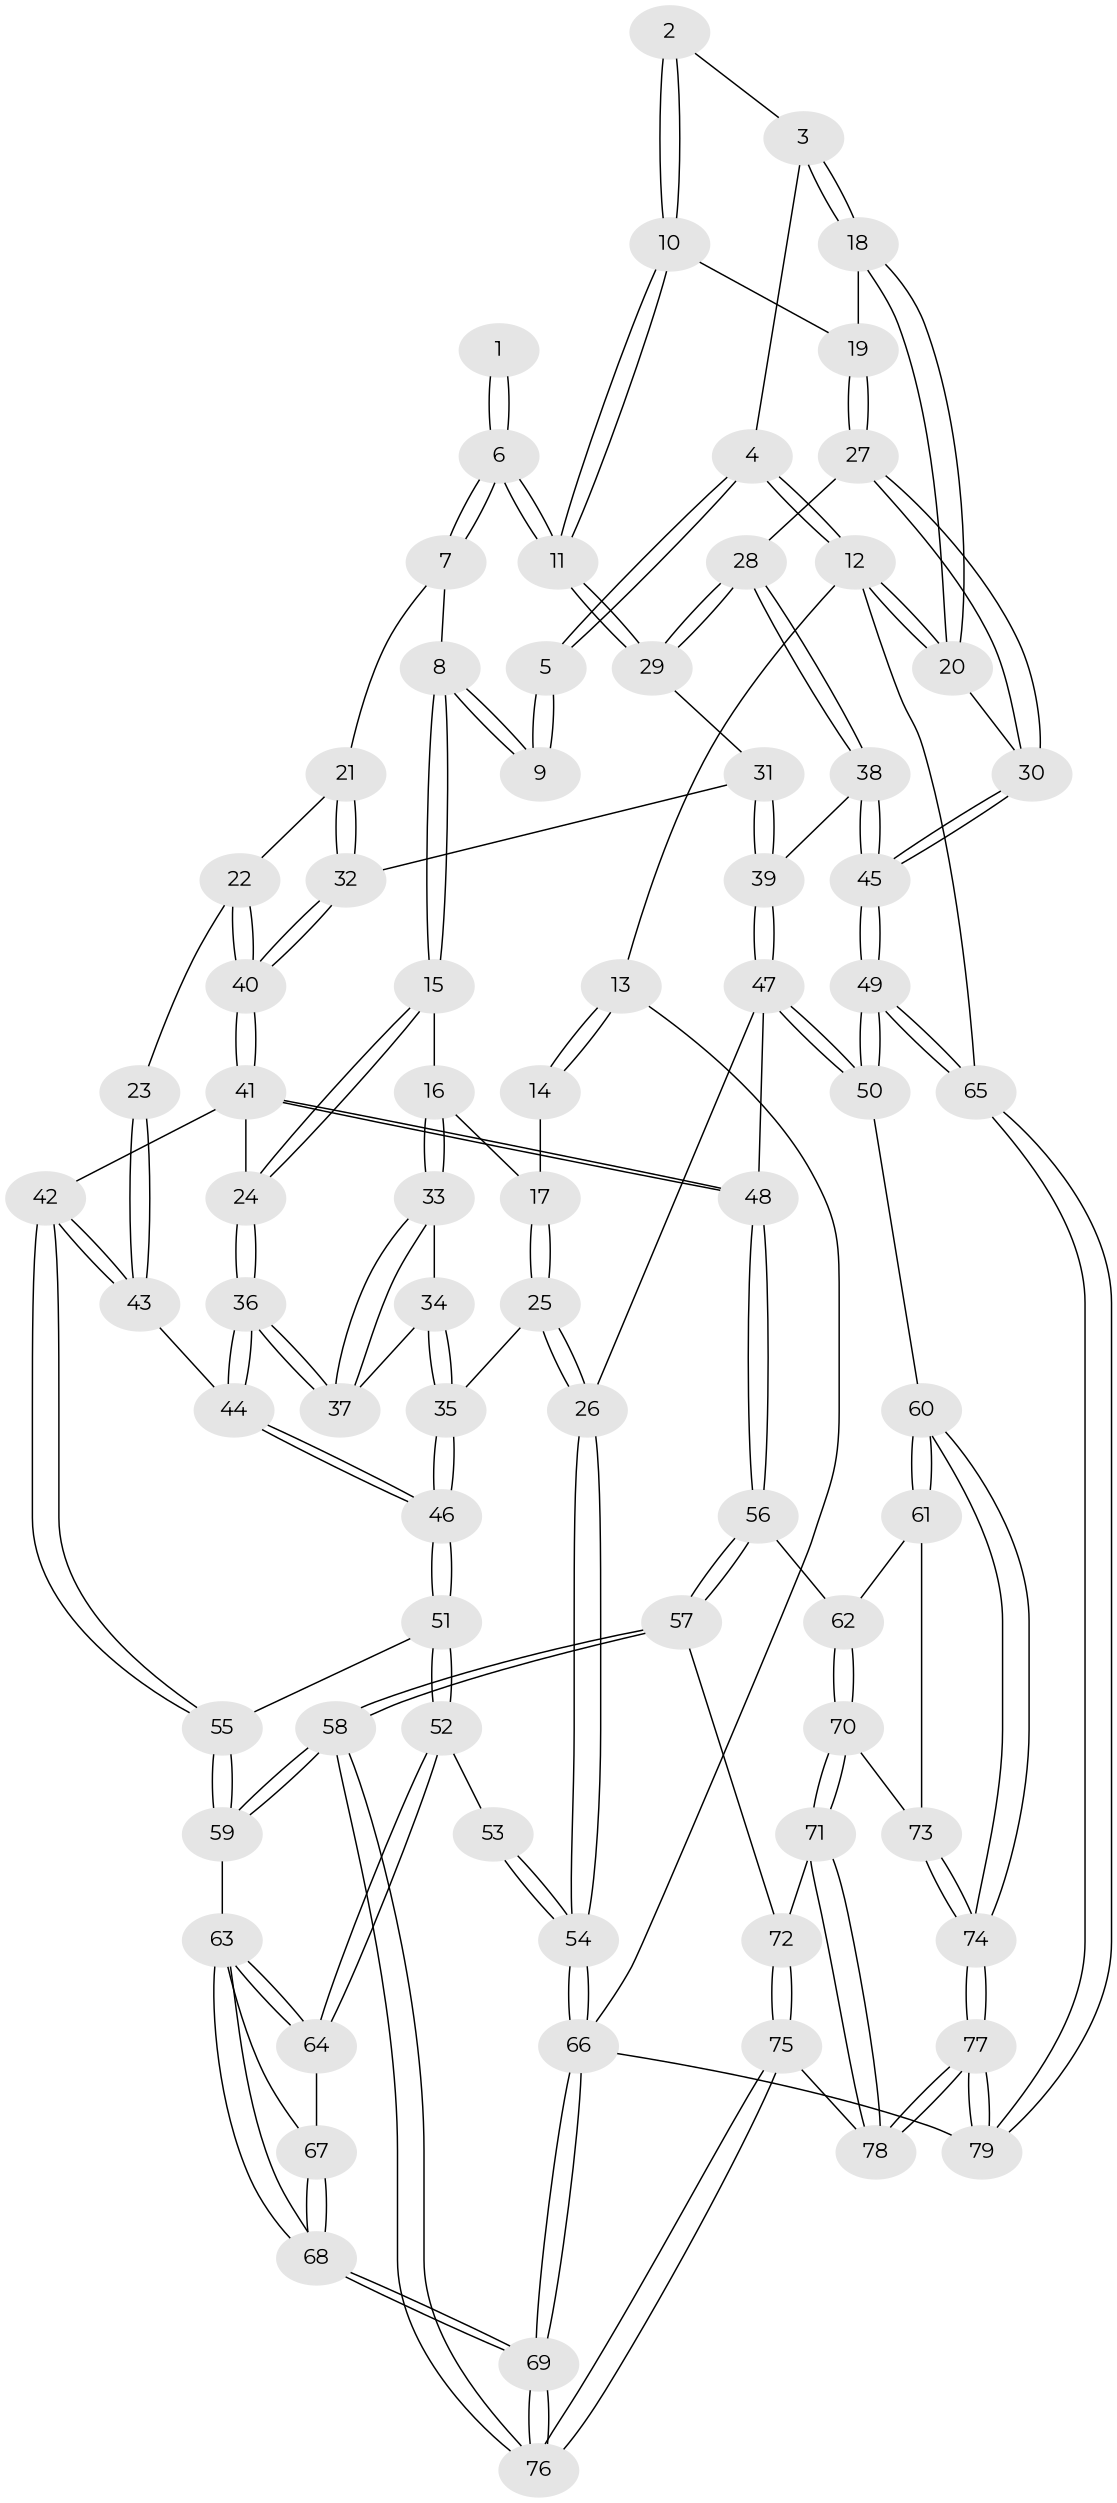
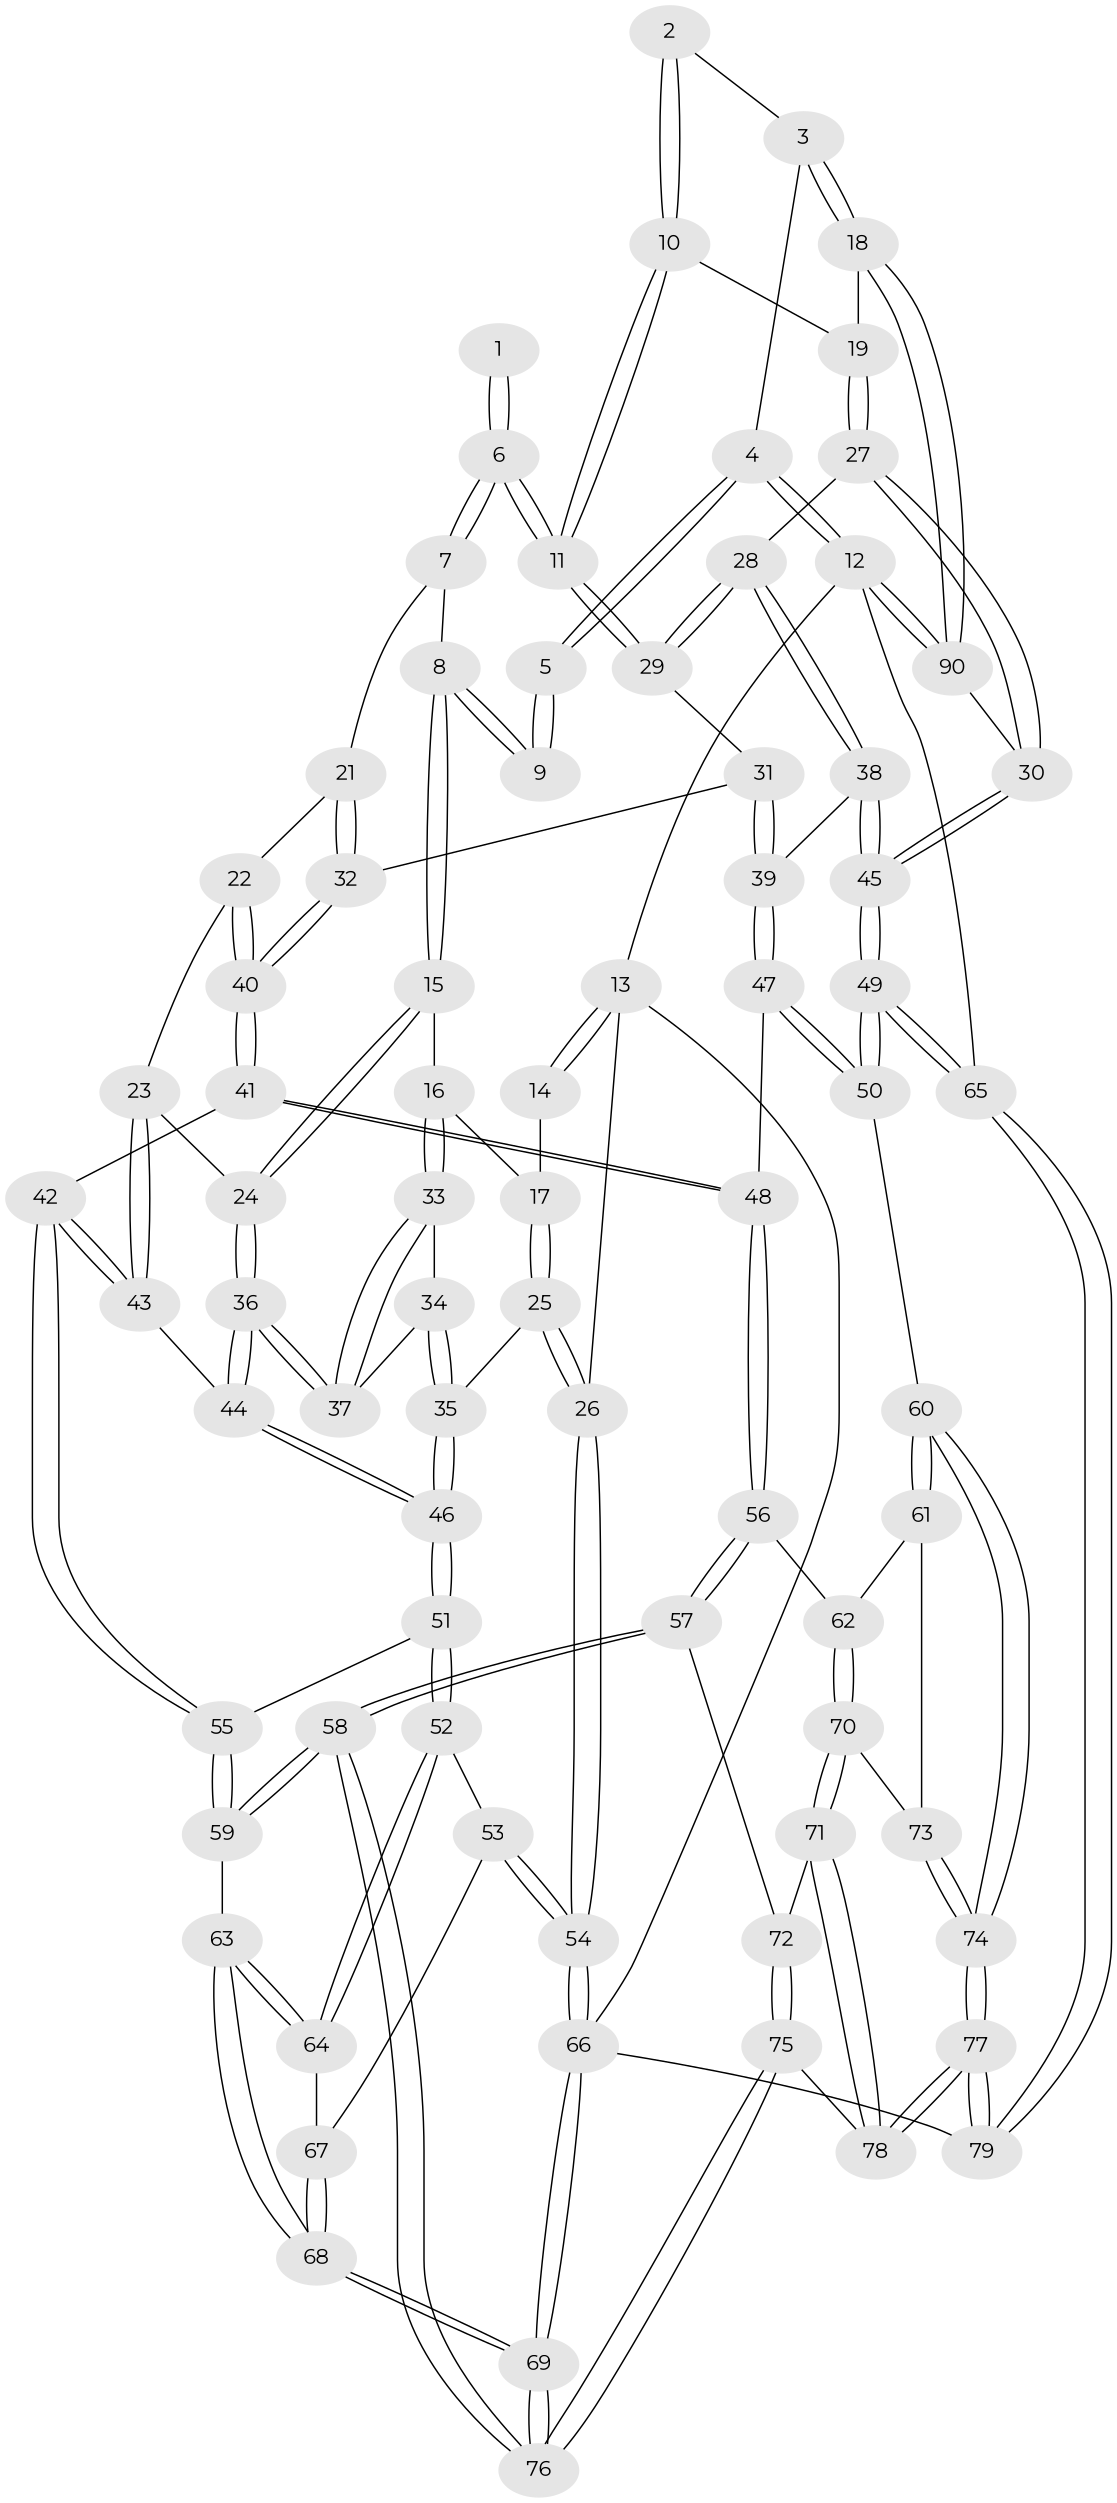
(953, 668) -> (953, 668)
(246, 1146) -> (193, 1145)
(676, 1198) -> (604, 1198)
(254, 2051) -> (420, 1983)
